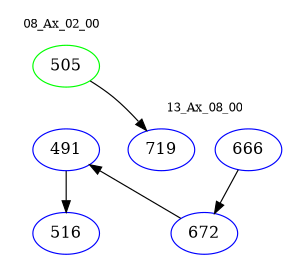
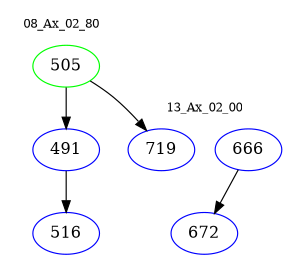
(62, 25) -> (62, 25)
(205, 109) -> (205, 109)
(140, 195) -> (66, 102)
